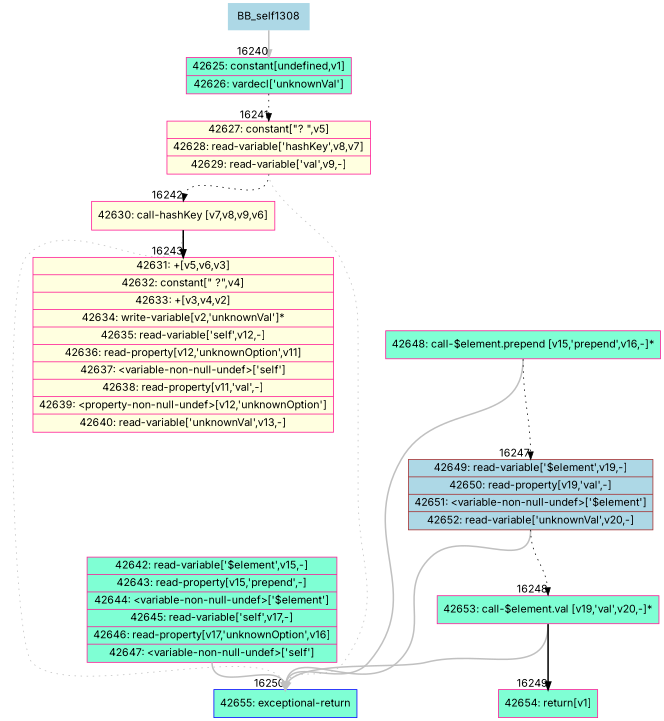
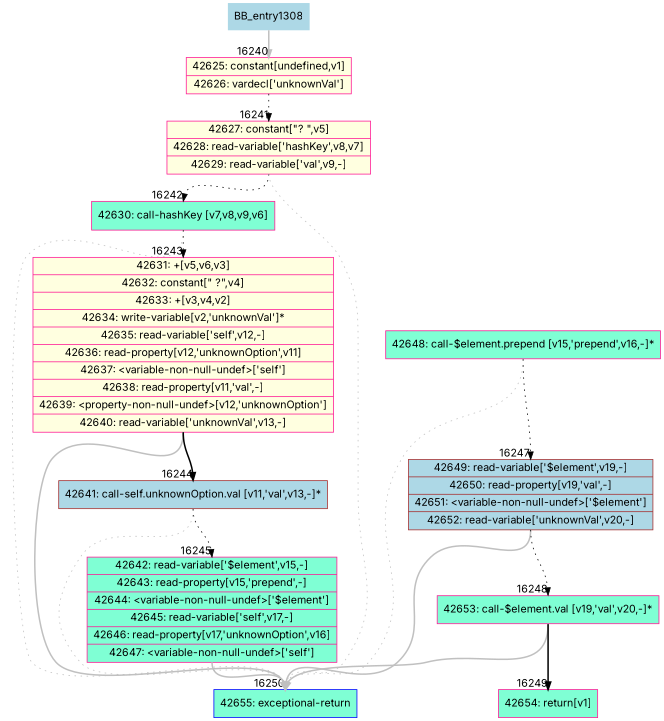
(269, 17) -> (269, 17)
(269, 76) -> (269, 76)
(183, 216) -> (183, 216)
(183, 240) -> (183, 240)
none -> (193, 495)
(386, 524) -> (386, 524)
none -> (37, 603)
